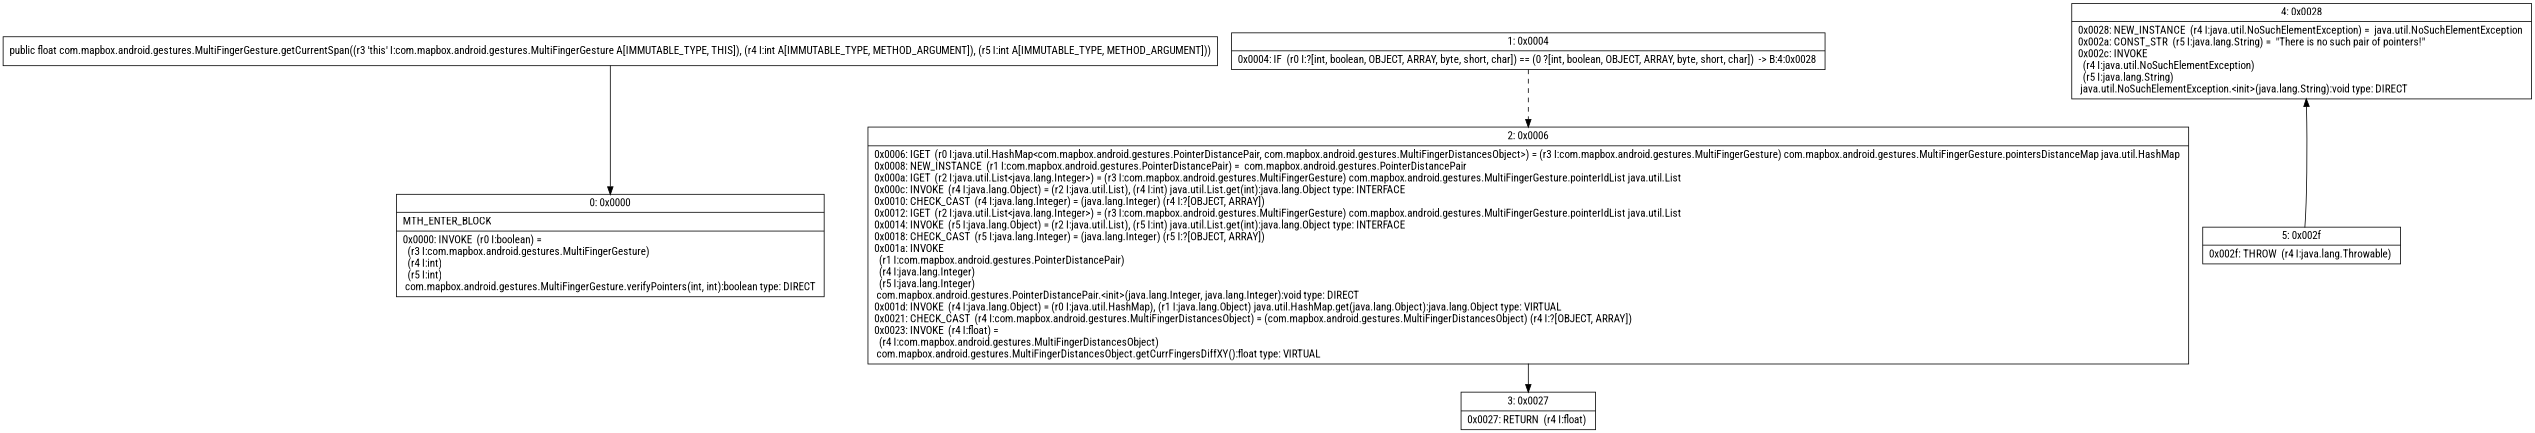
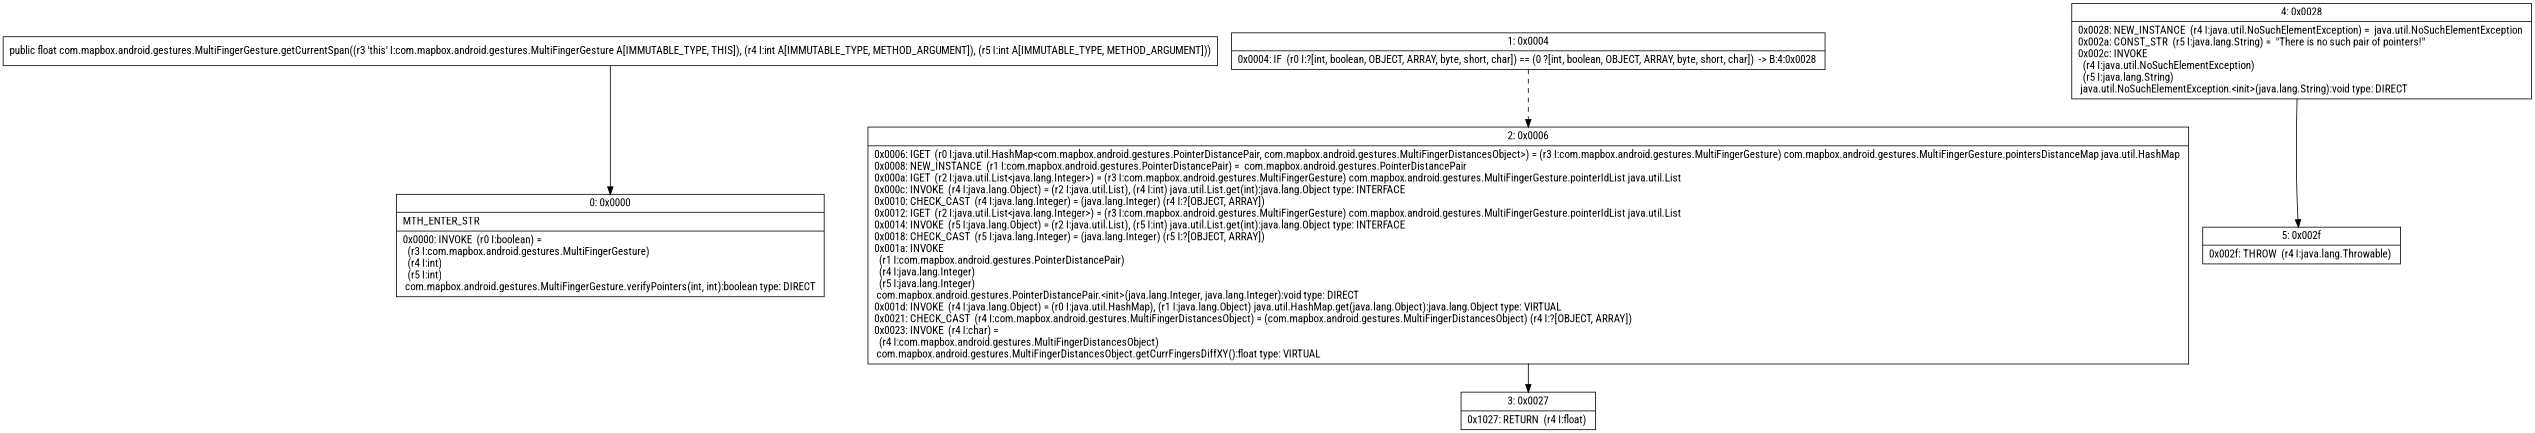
(2307, 167) -> (2296, 159)
(447, 221) -> (441, 221)
(938, 331) -> (938, 331)
(1528, 420) -> (1528, 420)
